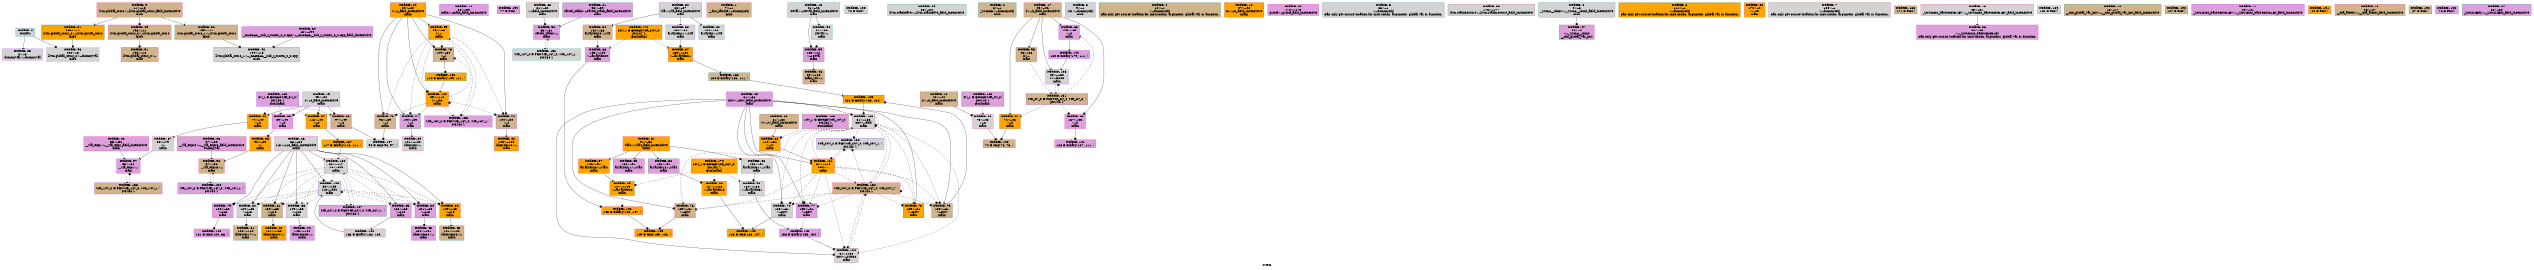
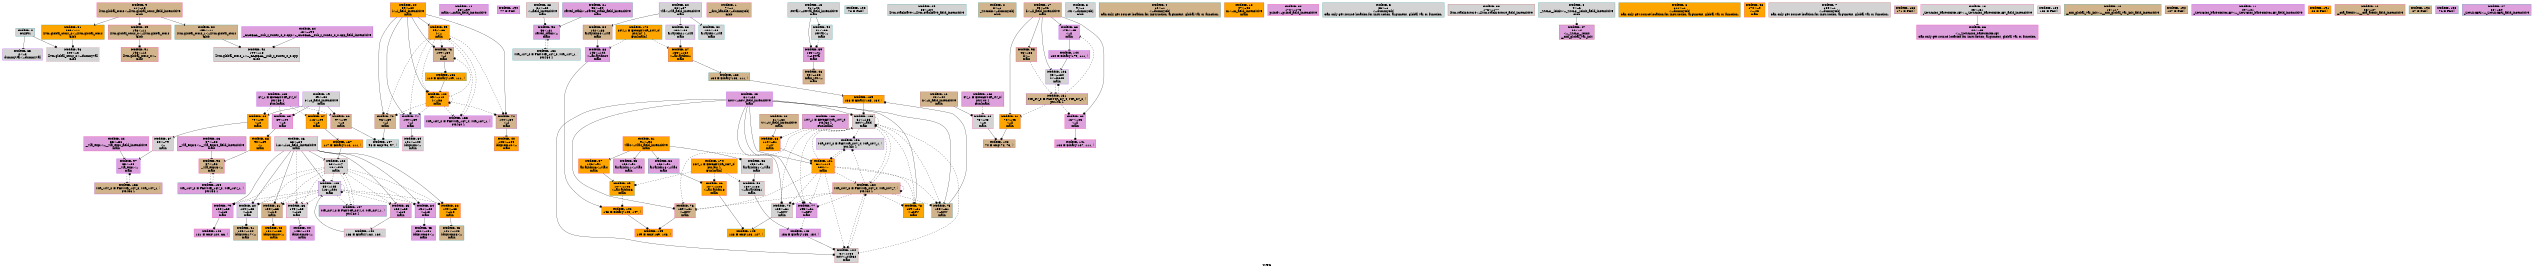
(212, 148) -> (212, 148)
(296, 176) -> (296, 176)
